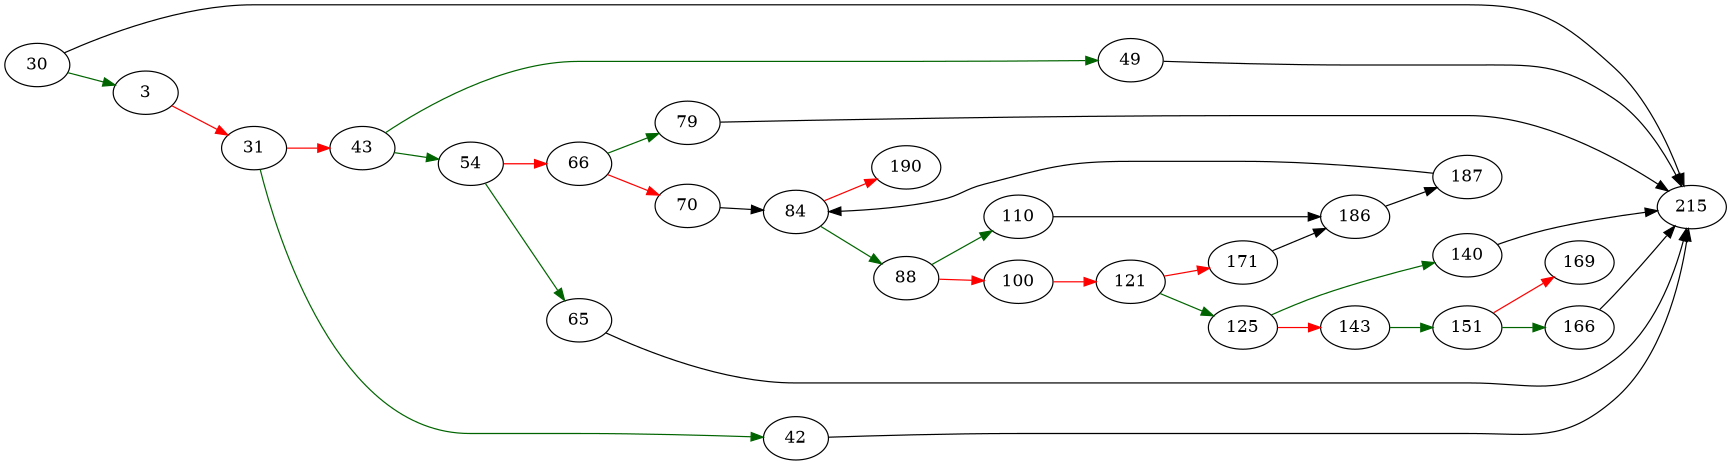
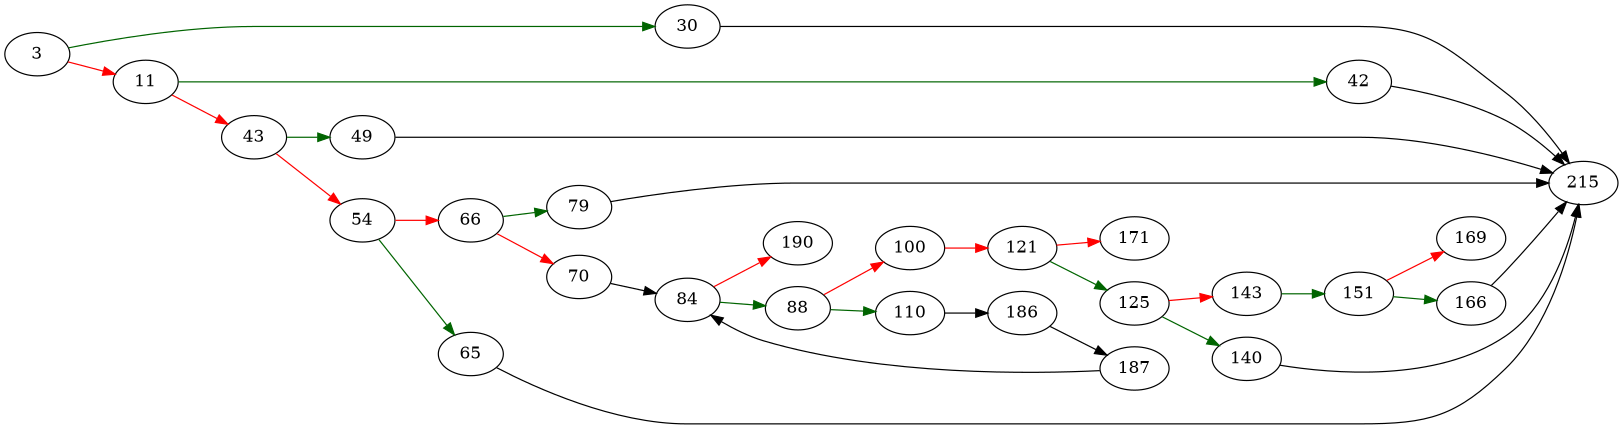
(86, 77) -> (355, 26)
(254, 148) -> (146, 82)
(411, 155) -> (303, 175)
(1293, 242) -> none
